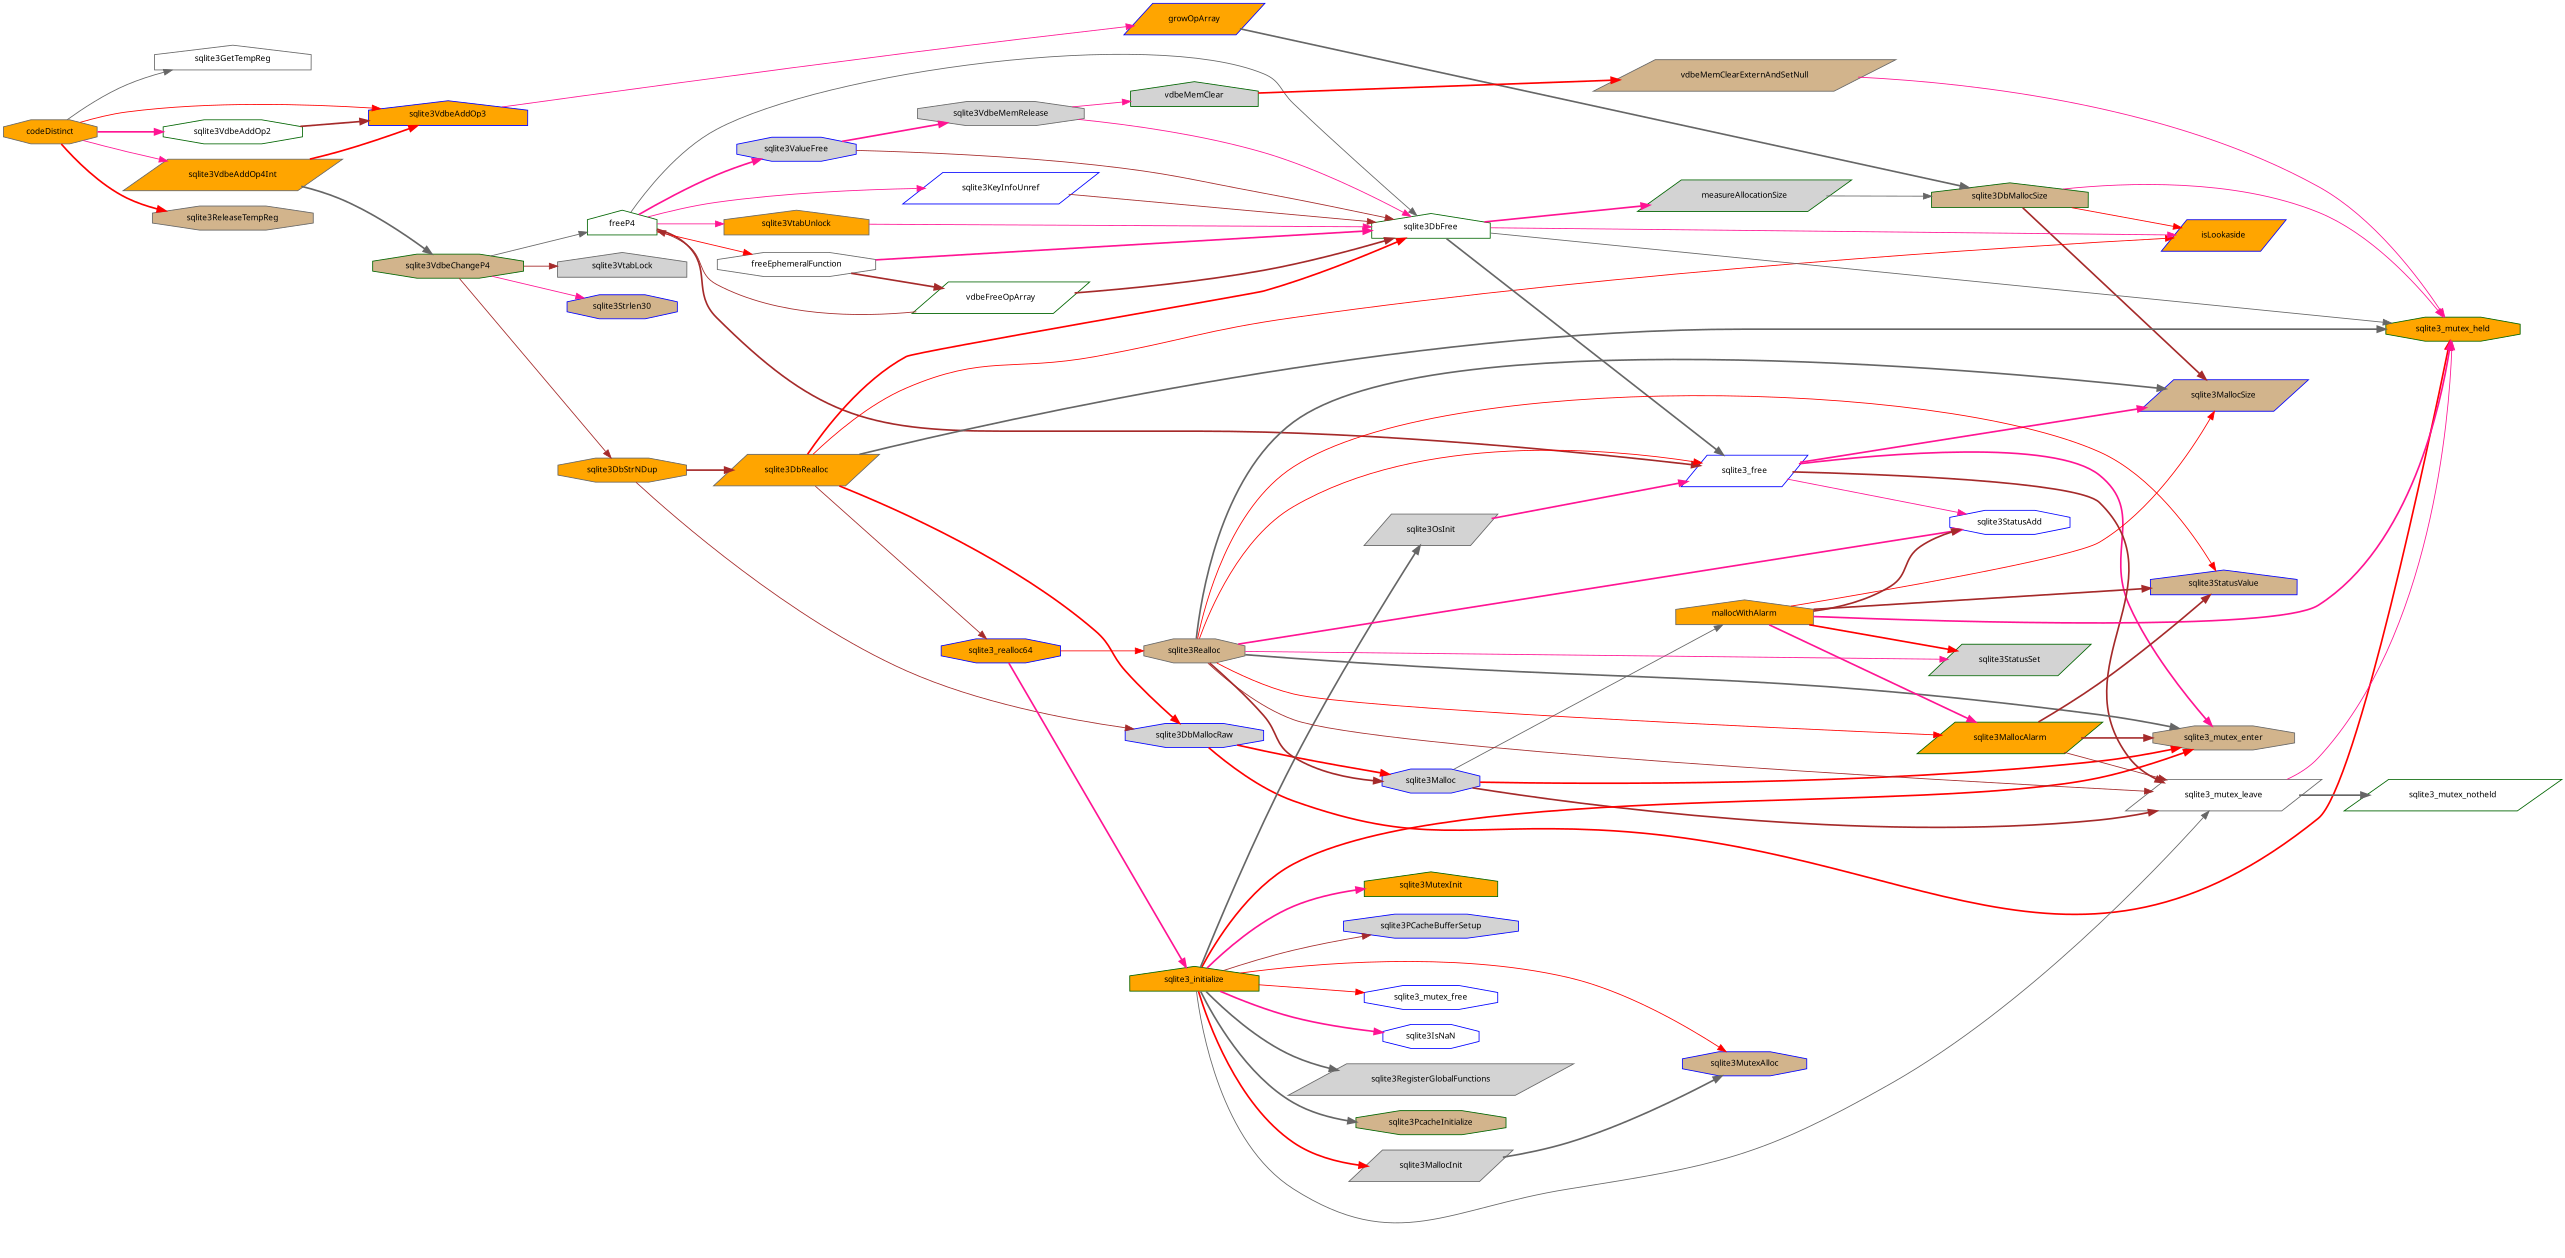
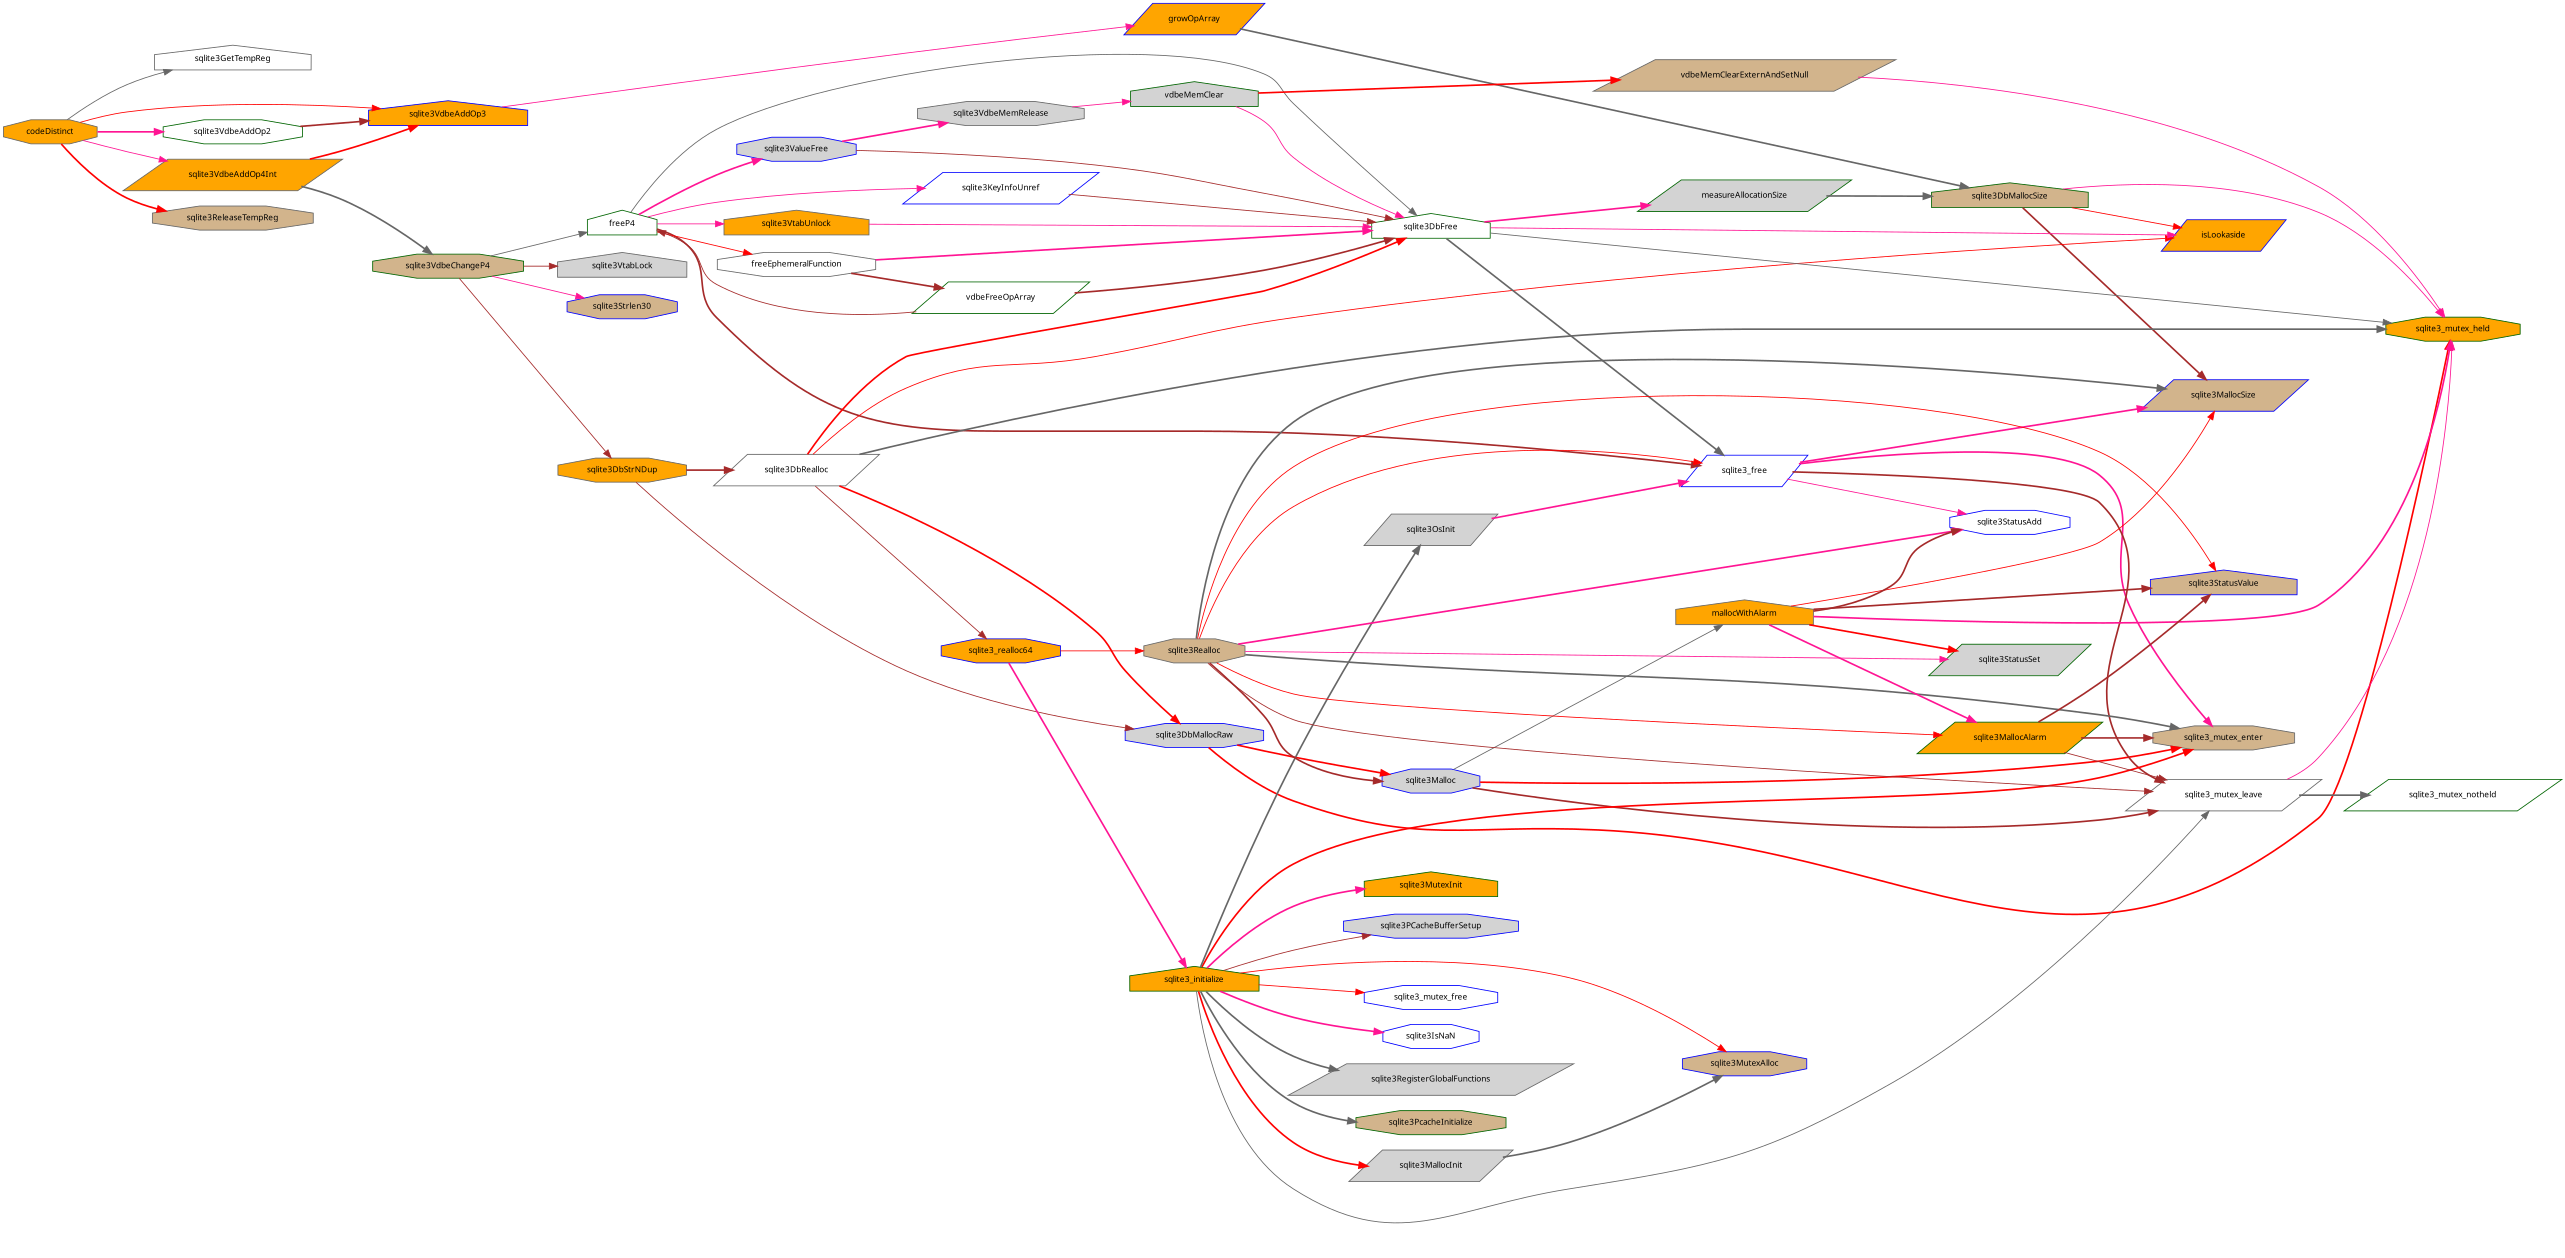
(1246, 148) -> (1309, 169)
(1875, 196) -> (1875, 196)
(796, 470) -> (796, 470)
